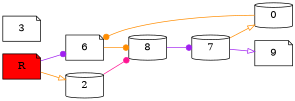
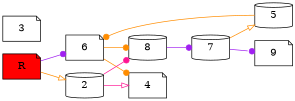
(274, 15) -> (274, 15)
(239, 50) -> (239, 50)
none -> (148, 85)
